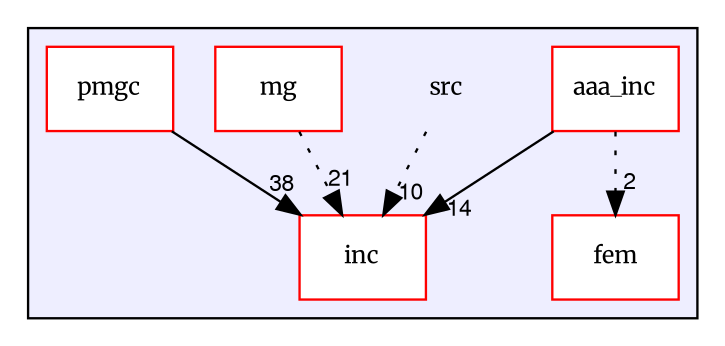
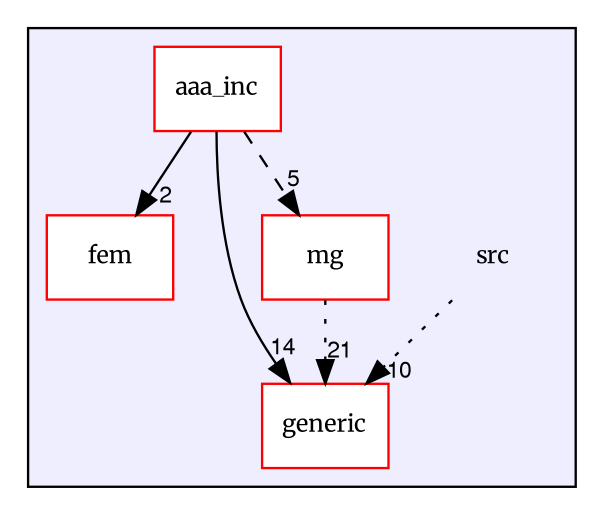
(110, 89) -> none
(615, 162) -> (170, 163)
none -> (265, 163)
(363, 257) -> (325, 426)
